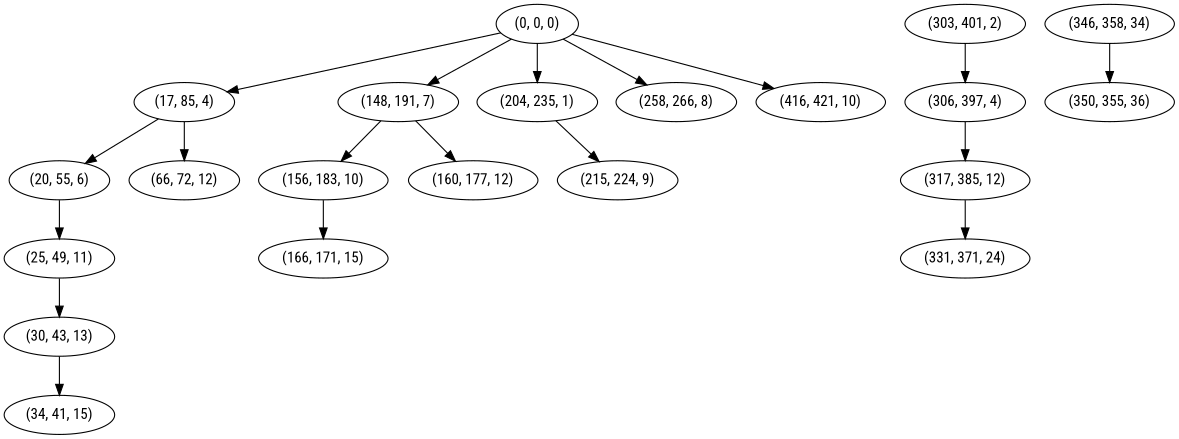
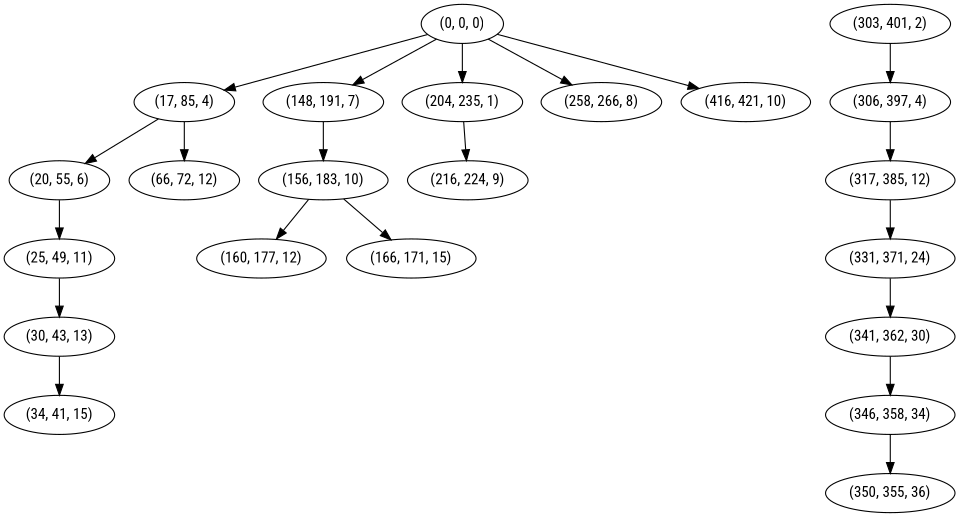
(432, 137) -> (296, 215)
(618, 180) -> (468, 180)
none -> (890, 337)
